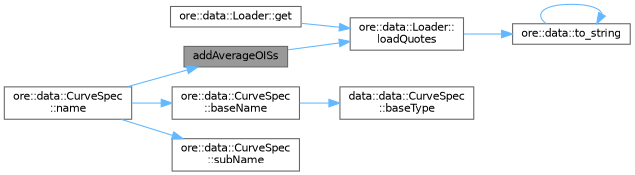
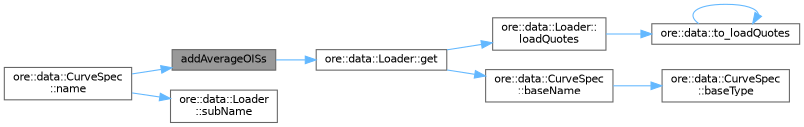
(571, 34) -> (726, 34)
(314, 46) -> (290, 60)
(146, 103) -> (461, 72)
(407, 103) -> (726, 86)
(236, 155) -> (224, 106)
